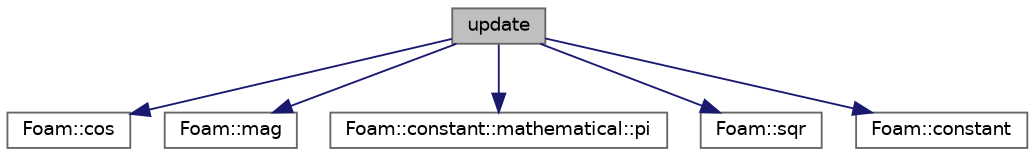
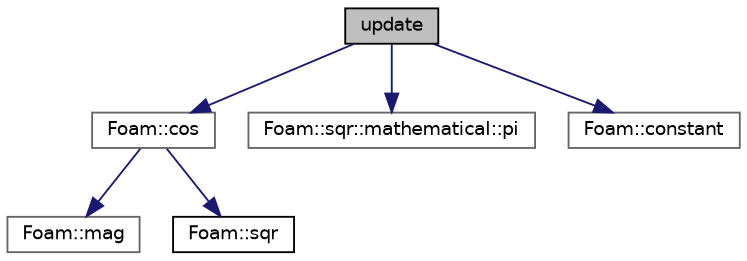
(499, 26) -> (392, 26)
(373, 75) -> (119, 175)
(621, 75) -> (188, 175)
(499, 130) -> (392, 130)
(761, 130) -> (234, 234)
